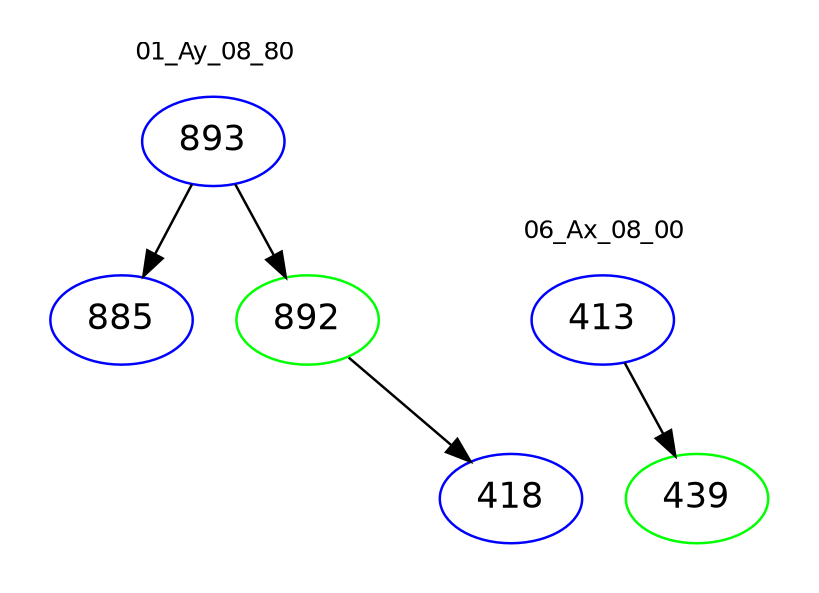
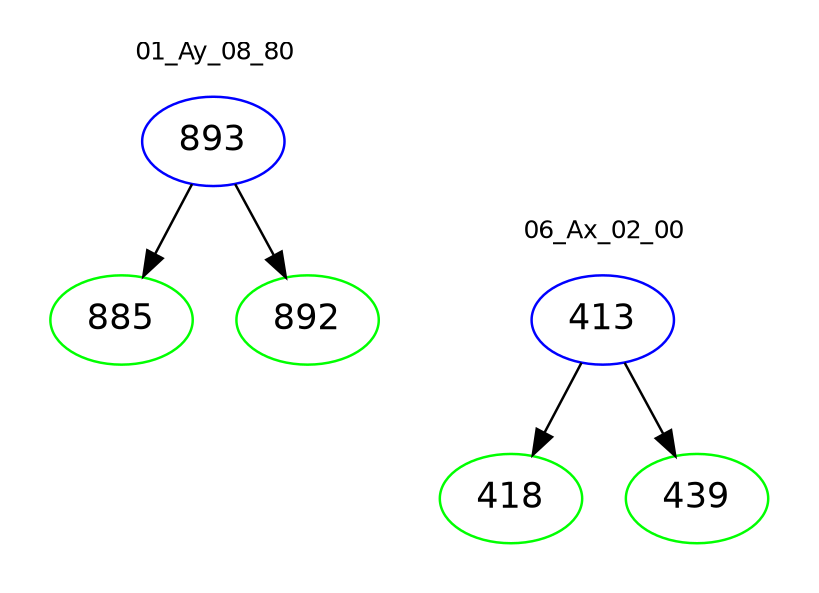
(604, 232) -> (604, 232)
(122, 320) -> (122, 320)
(400, 401) -> (563, 398)
(511, 499) -> (511, 499)
